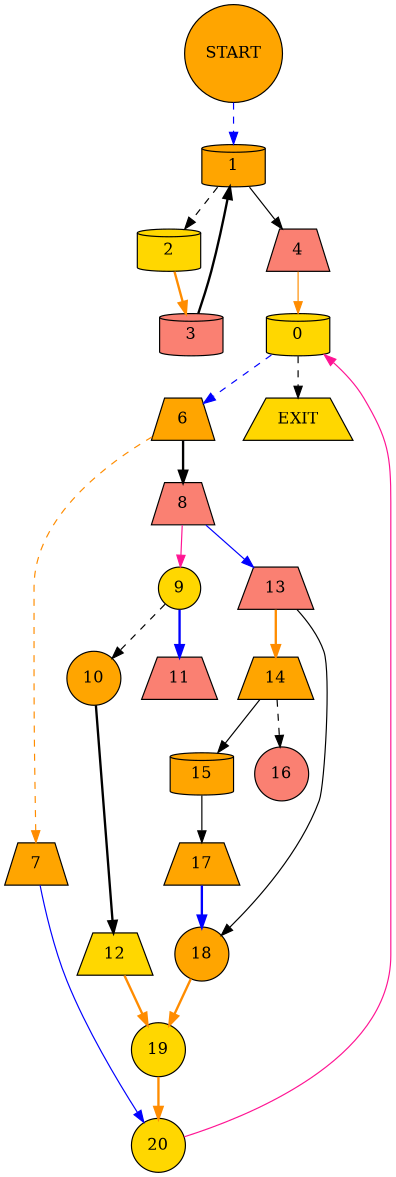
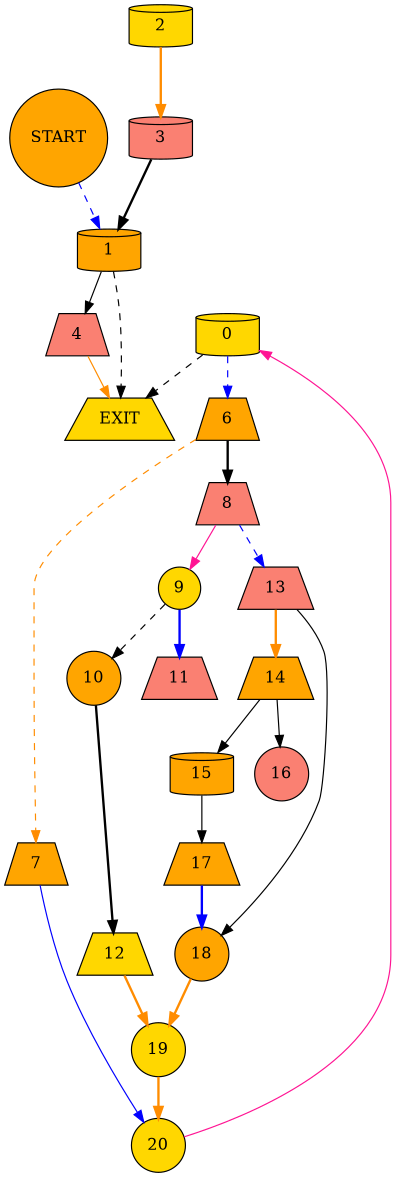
(205, 203) -> (121, 328)
(298, 287) -> (96, 372)
(225, 542) -> (249, 541)
(278, 718) -> (278, 718)
